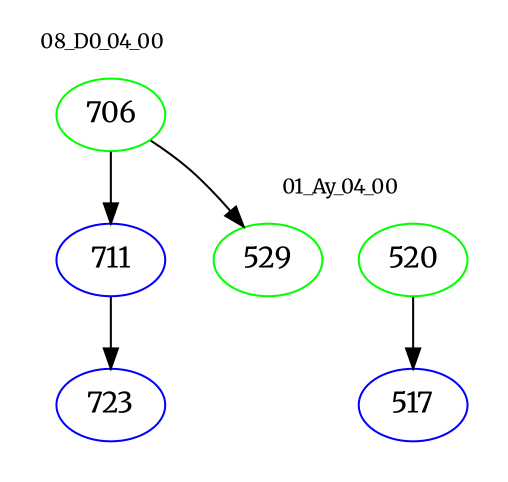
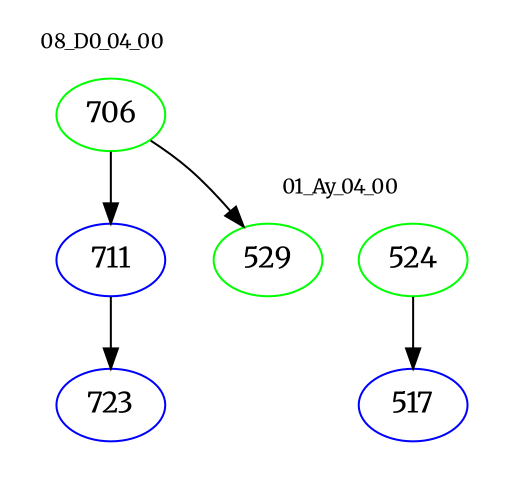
(413, 260) -> (413, 260)
